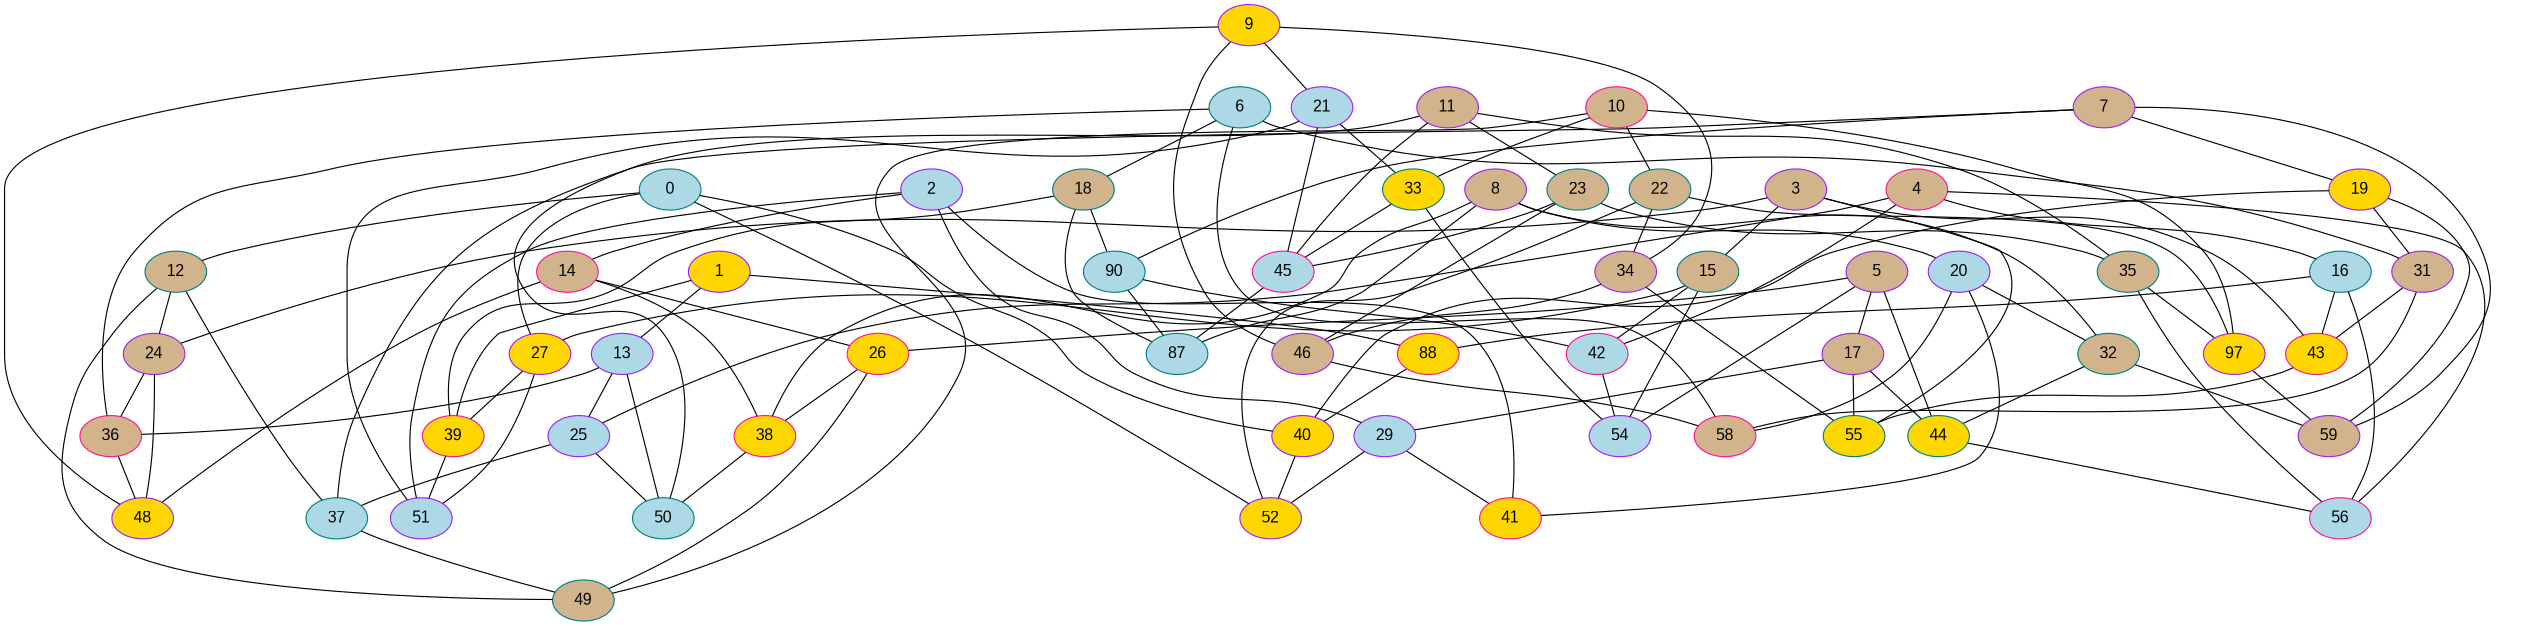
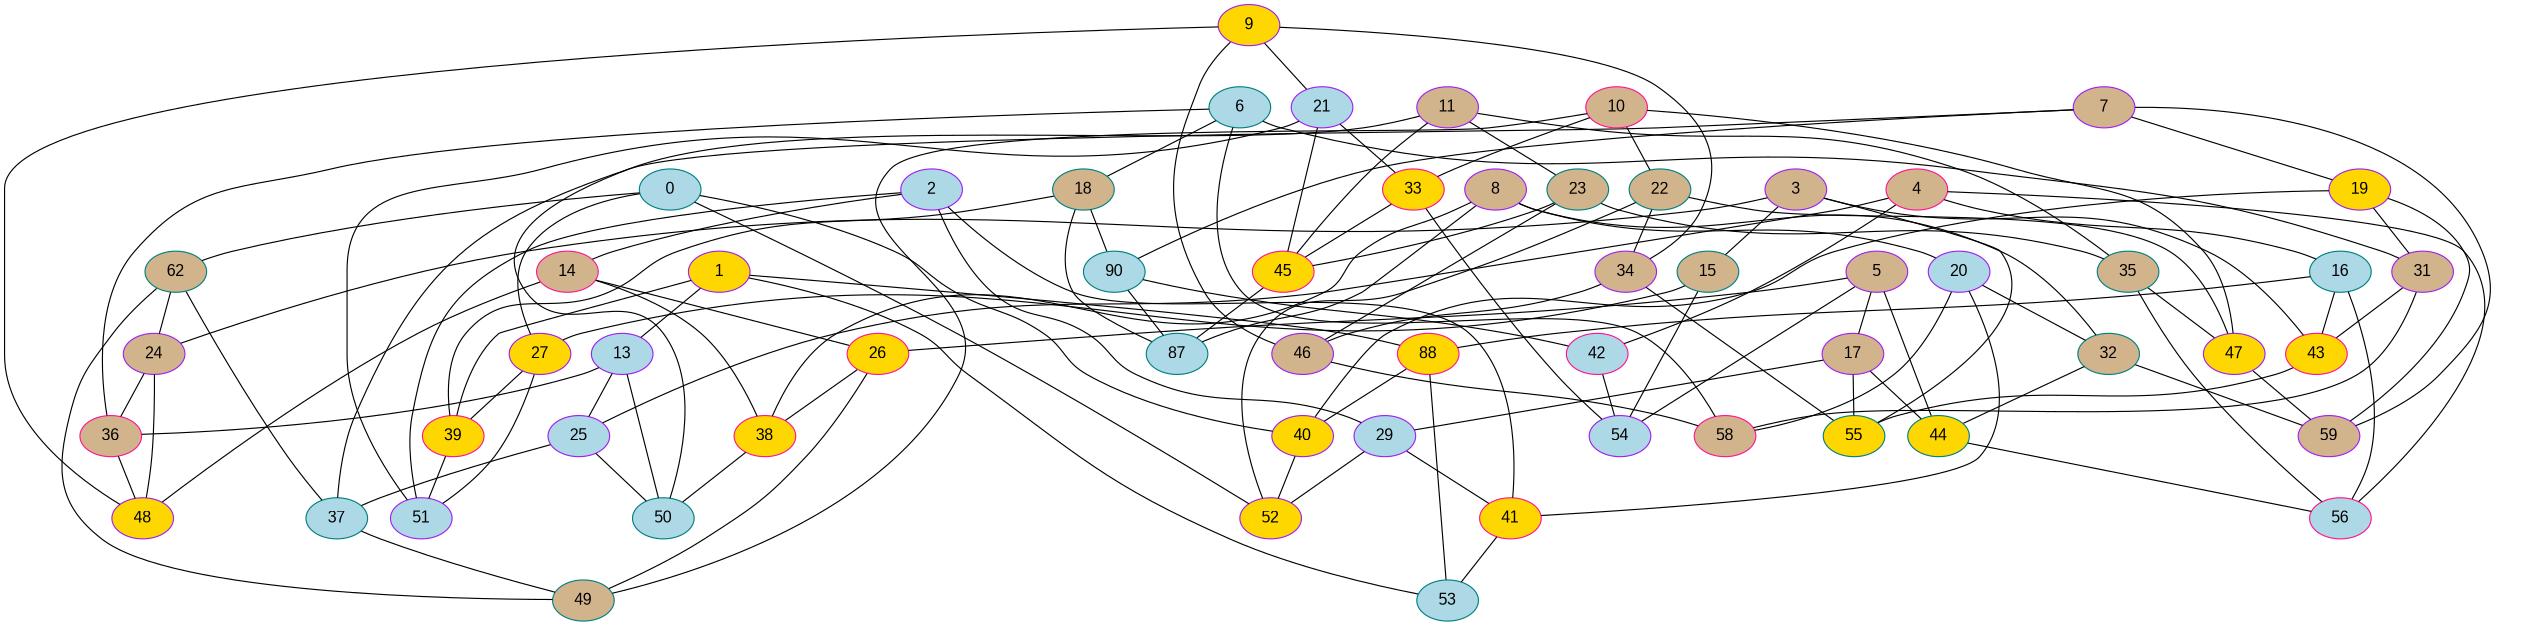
(1413, 190) -> (1413, 190)
(176, 272) -> (176, 272)
(1283, 272) -> (1283, 272)
(1651, 314) -> none
(2234, 354) -> (2234, 354)
none -> (1448, 601)
